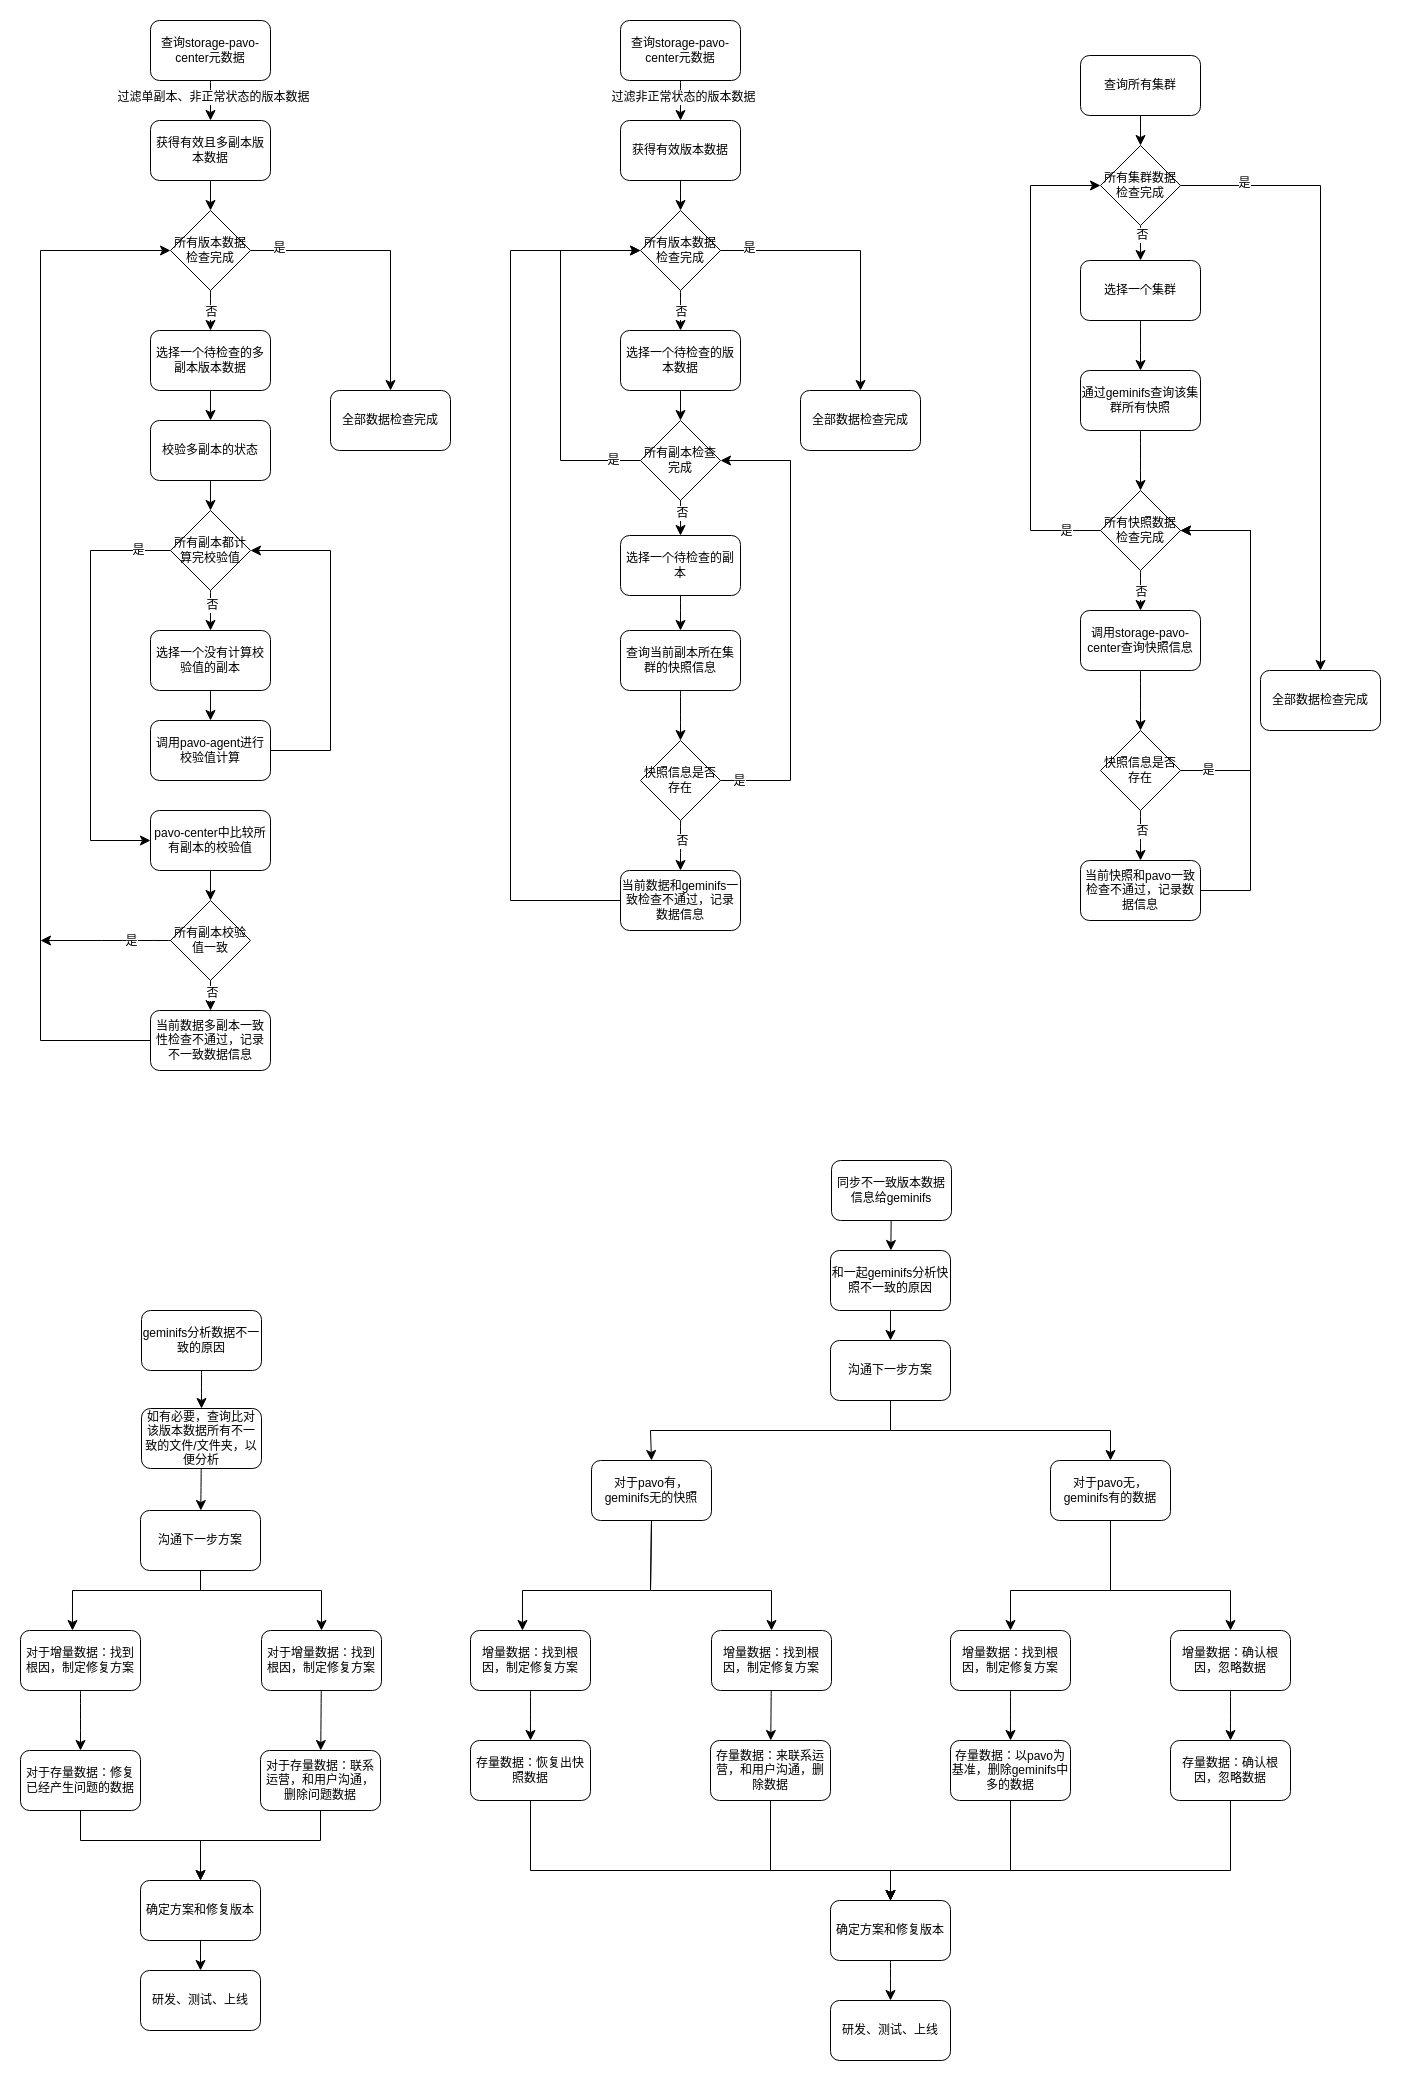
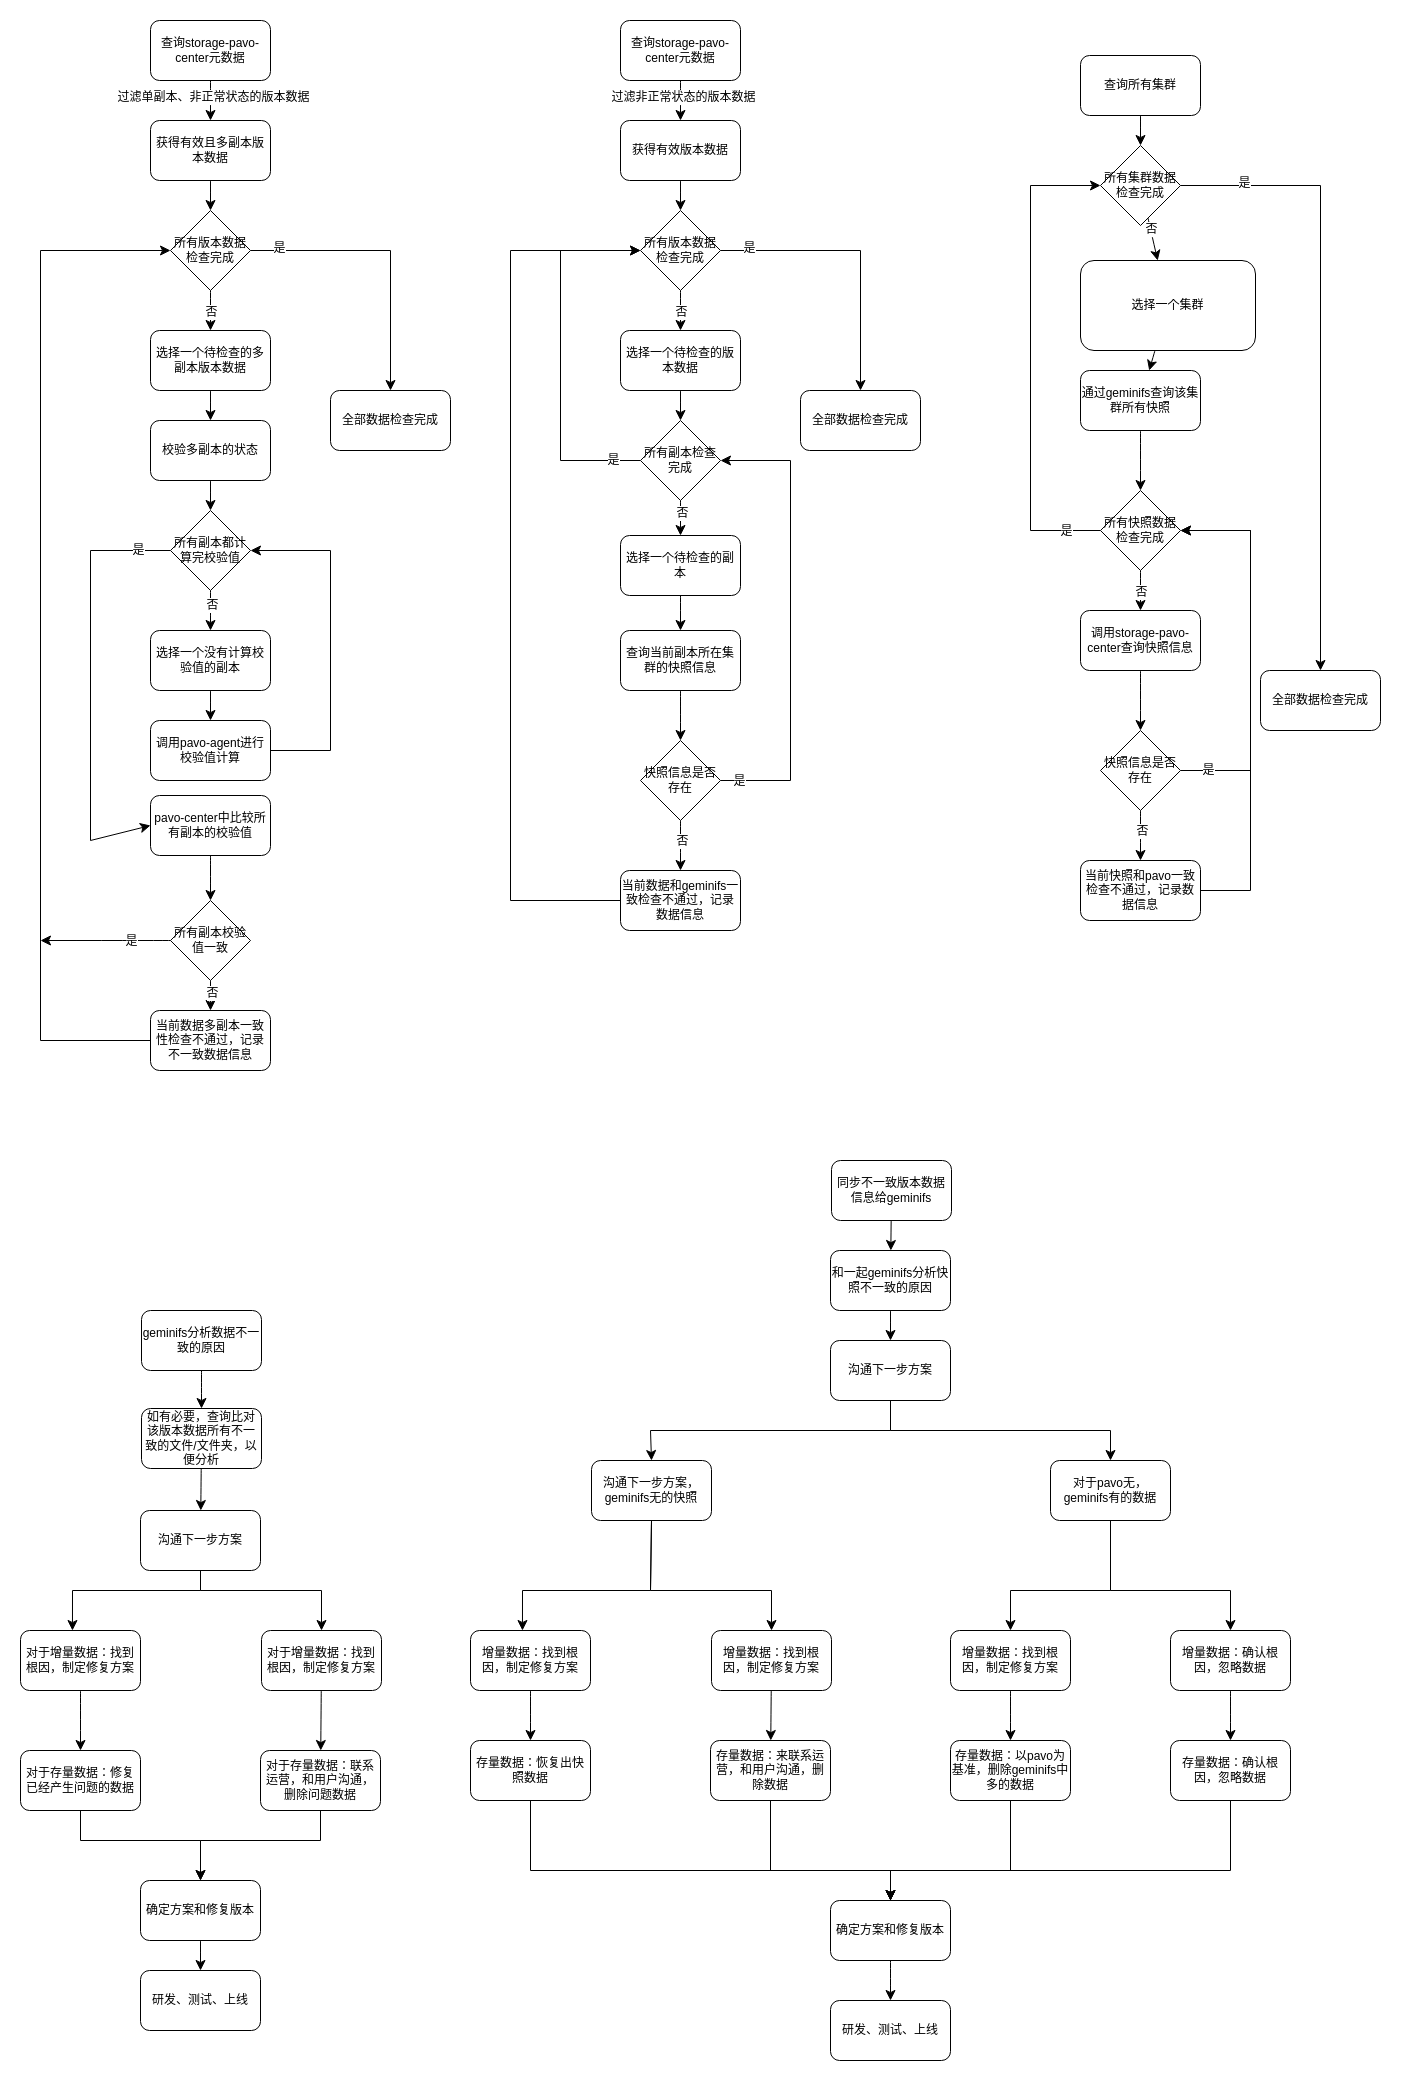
(1141, 291) -> (1168, 306)
(211, 841) -> (211, 826)
(652, 1491) -> (652, 1491)
